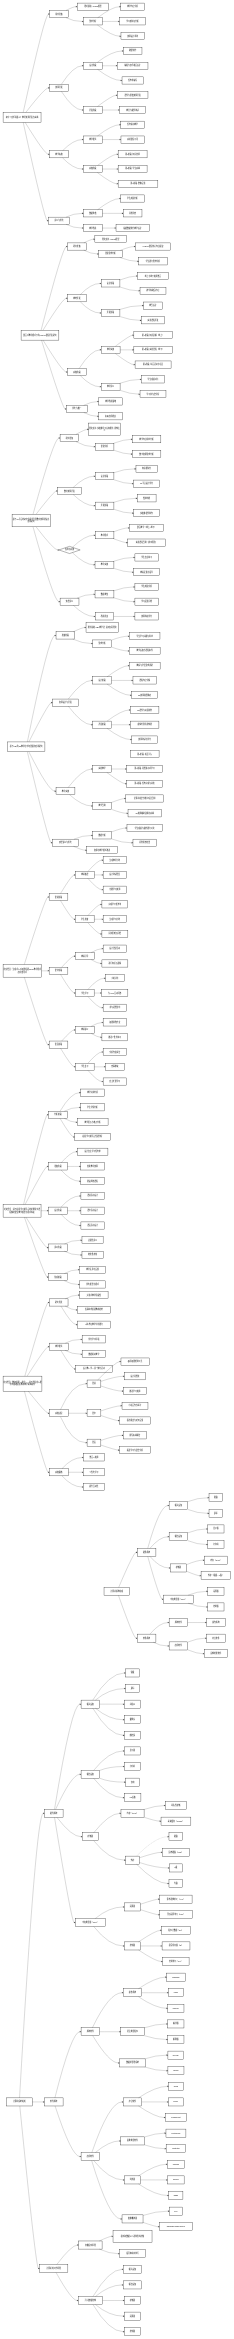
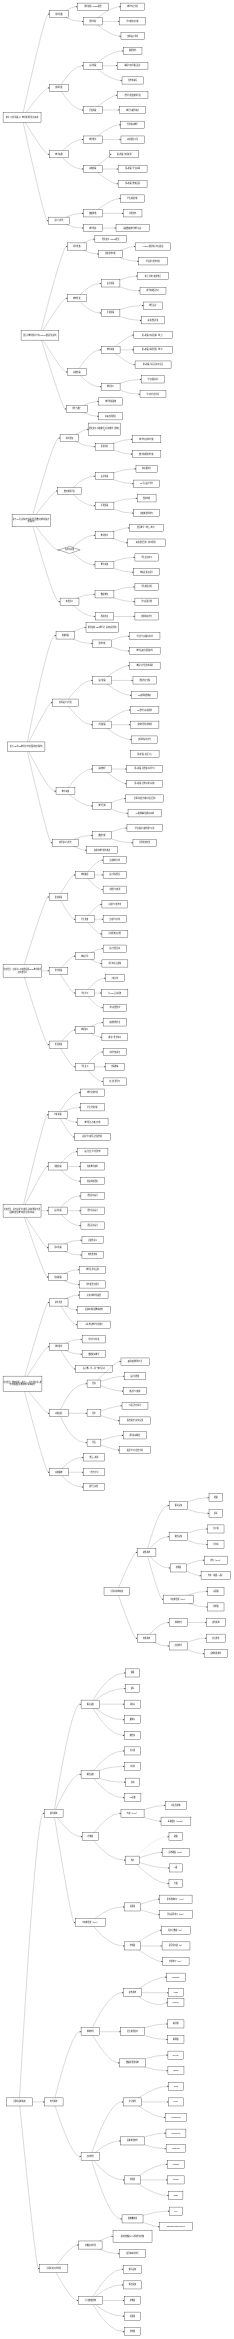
(133, 154) -> (124, 154)
(138, 184) -> (133, 184)
(176, 2008) -> (176, 2002)
